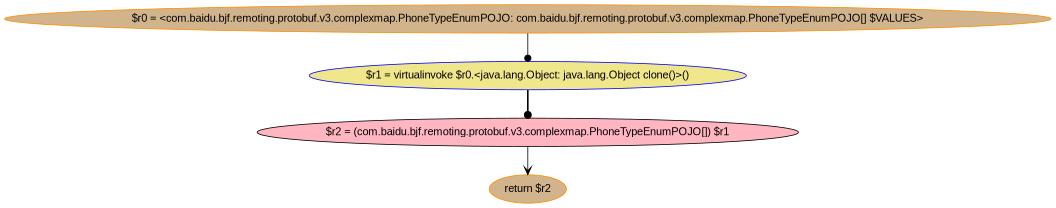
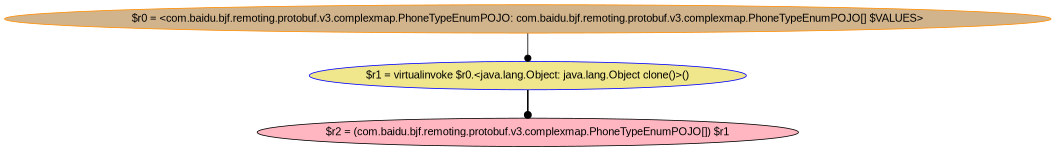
(528, 189) -> none
